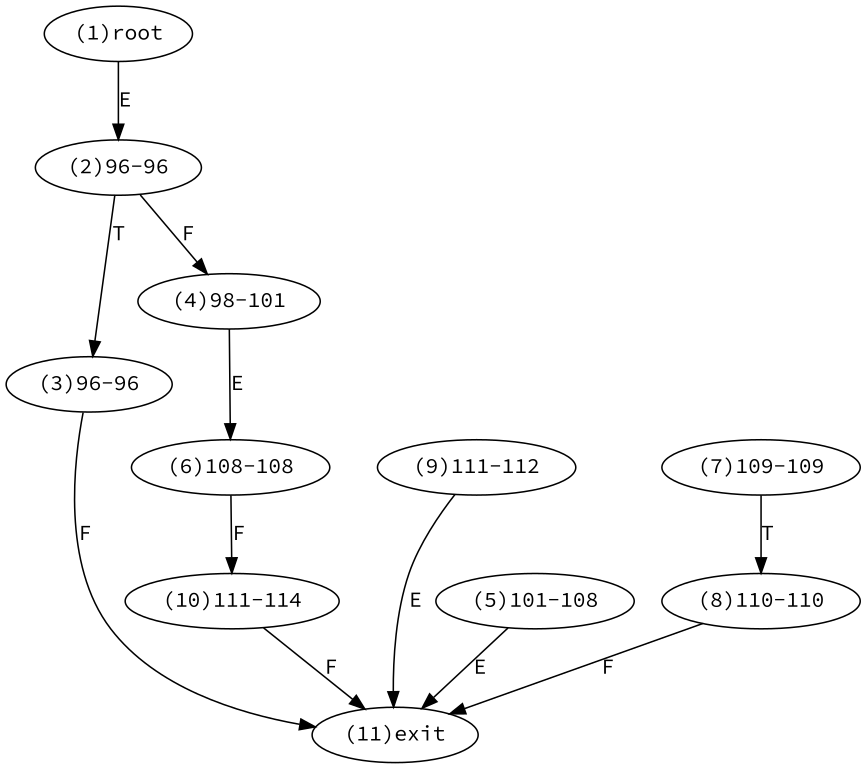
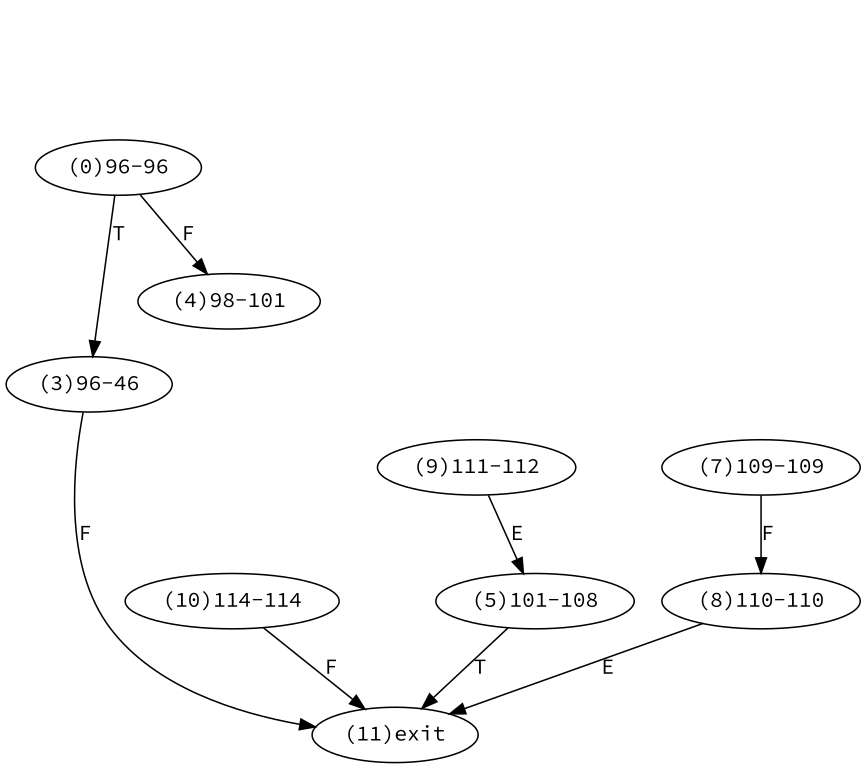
(118, 34) -> none
(118, 168) -> (118, 168)
(89, 384) -> (89, 384)
(231, 467) -> none
(768, 534) -> (768, 534)
(405, 587) -> (503, 527)
(232, 601) -> (232, 601)
(480, 668) -> (480, 668)
(608, 668) -> (608, 668)
